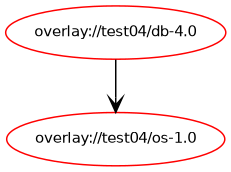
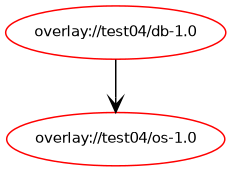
(116, 33) -> (116, 33)
